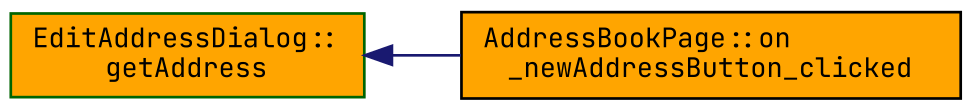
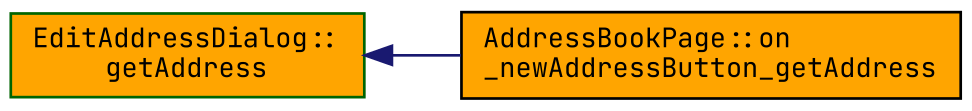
(711, 55) -> (711, 55)
